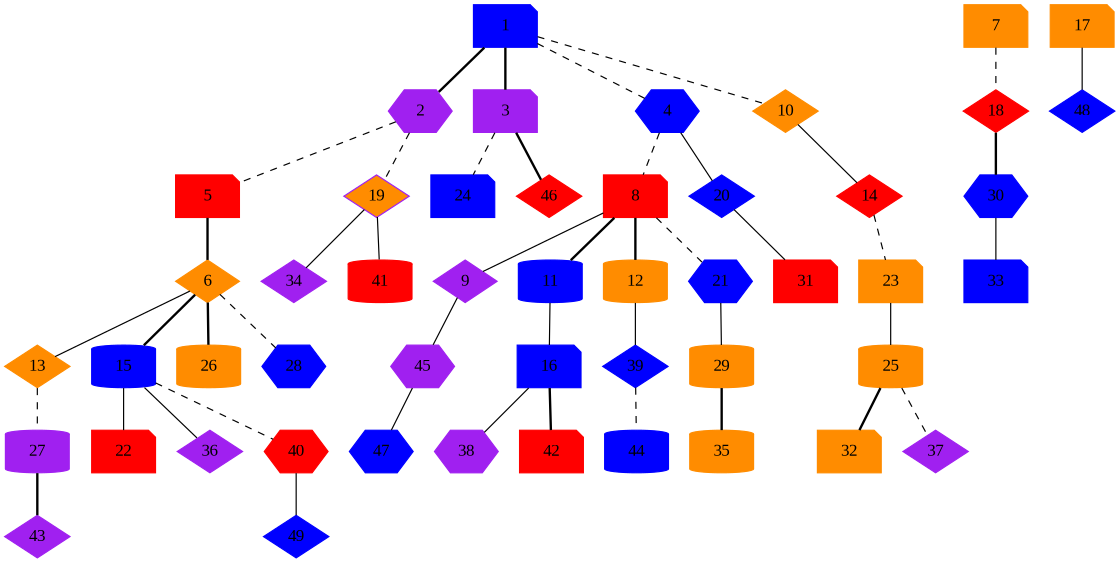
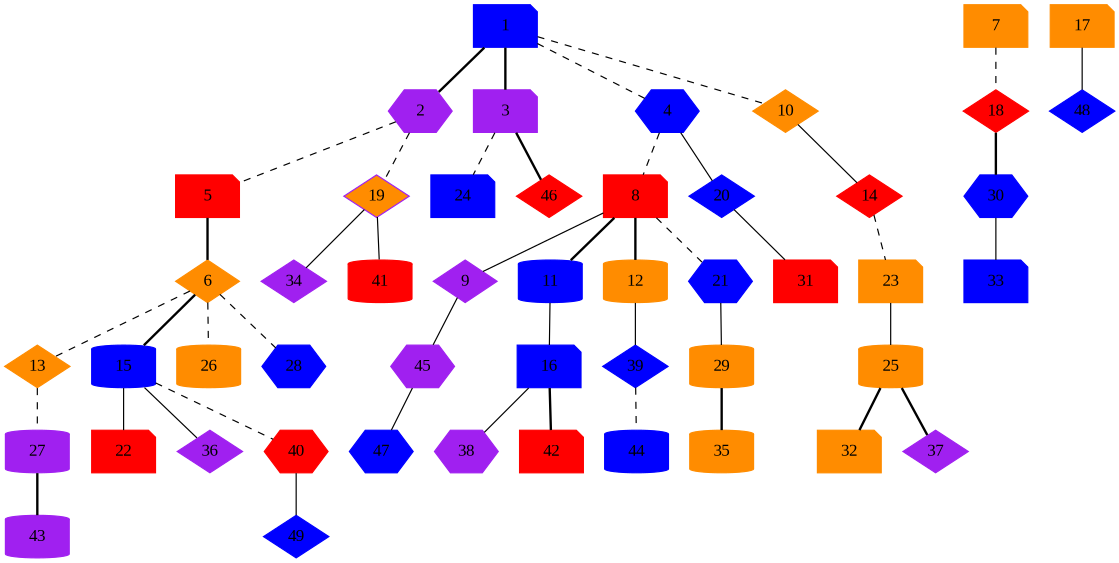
(122, 324) -> (122, 324)
(208, 324) -> (208, 324)
(915, 412) -> (915, 412)
(37, 537) -> (37, 537)
